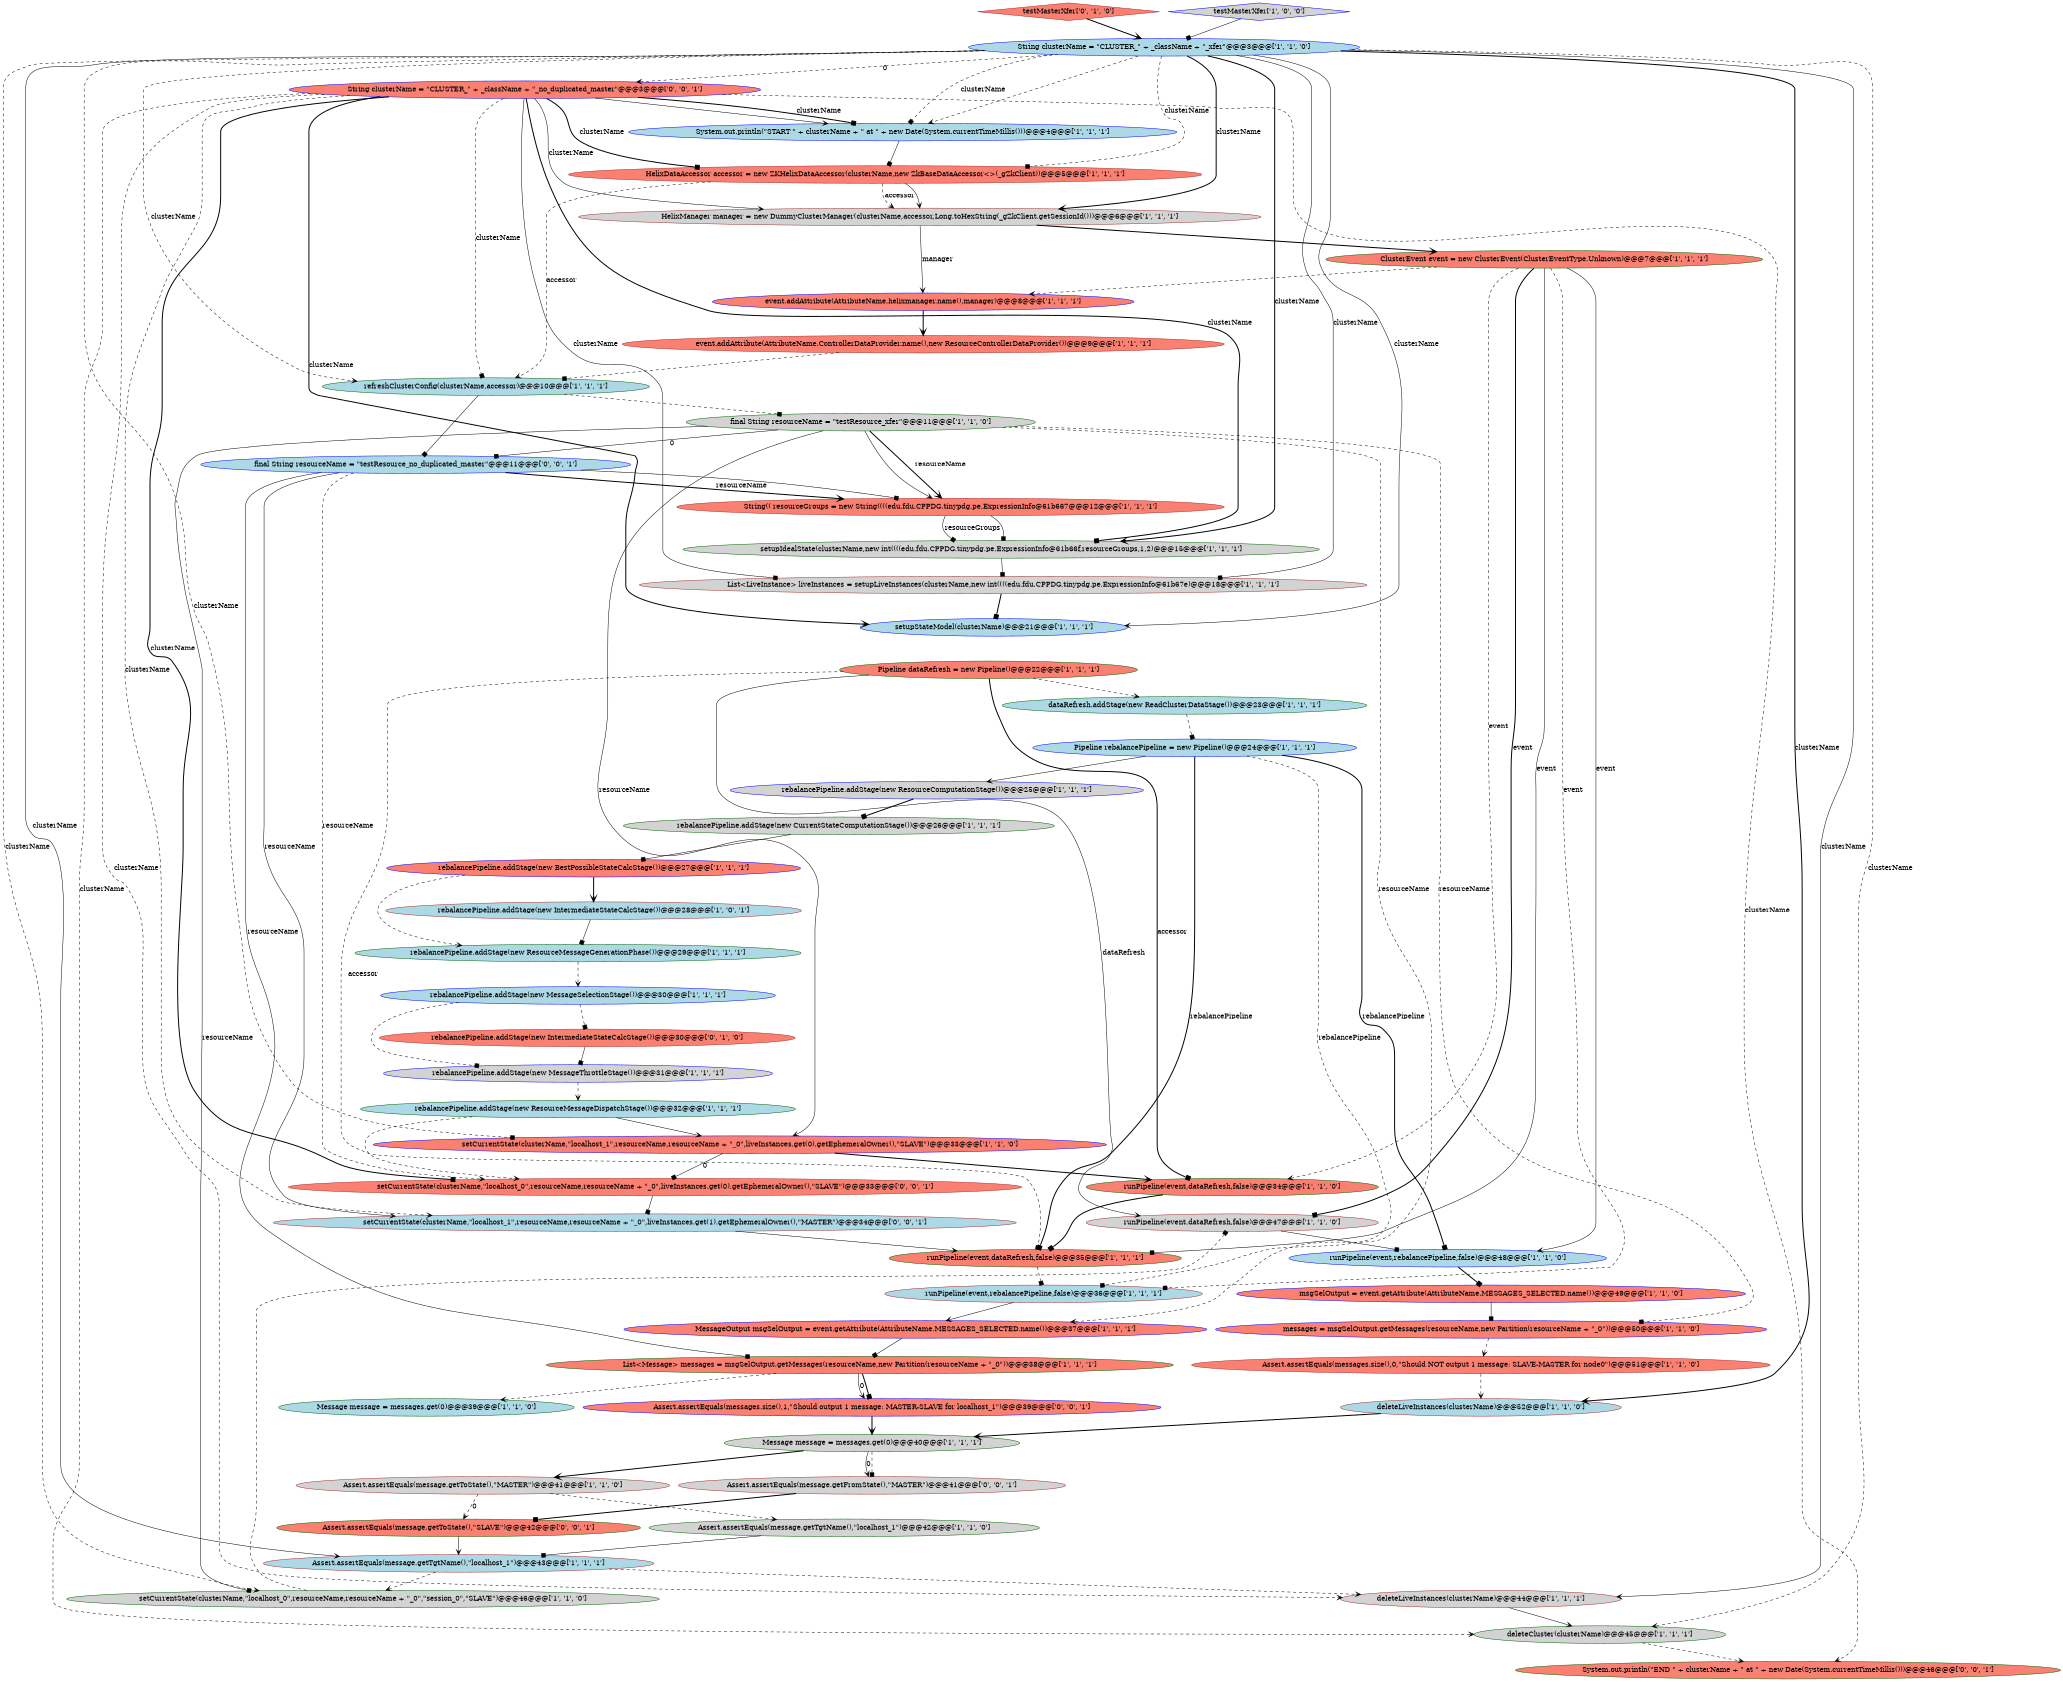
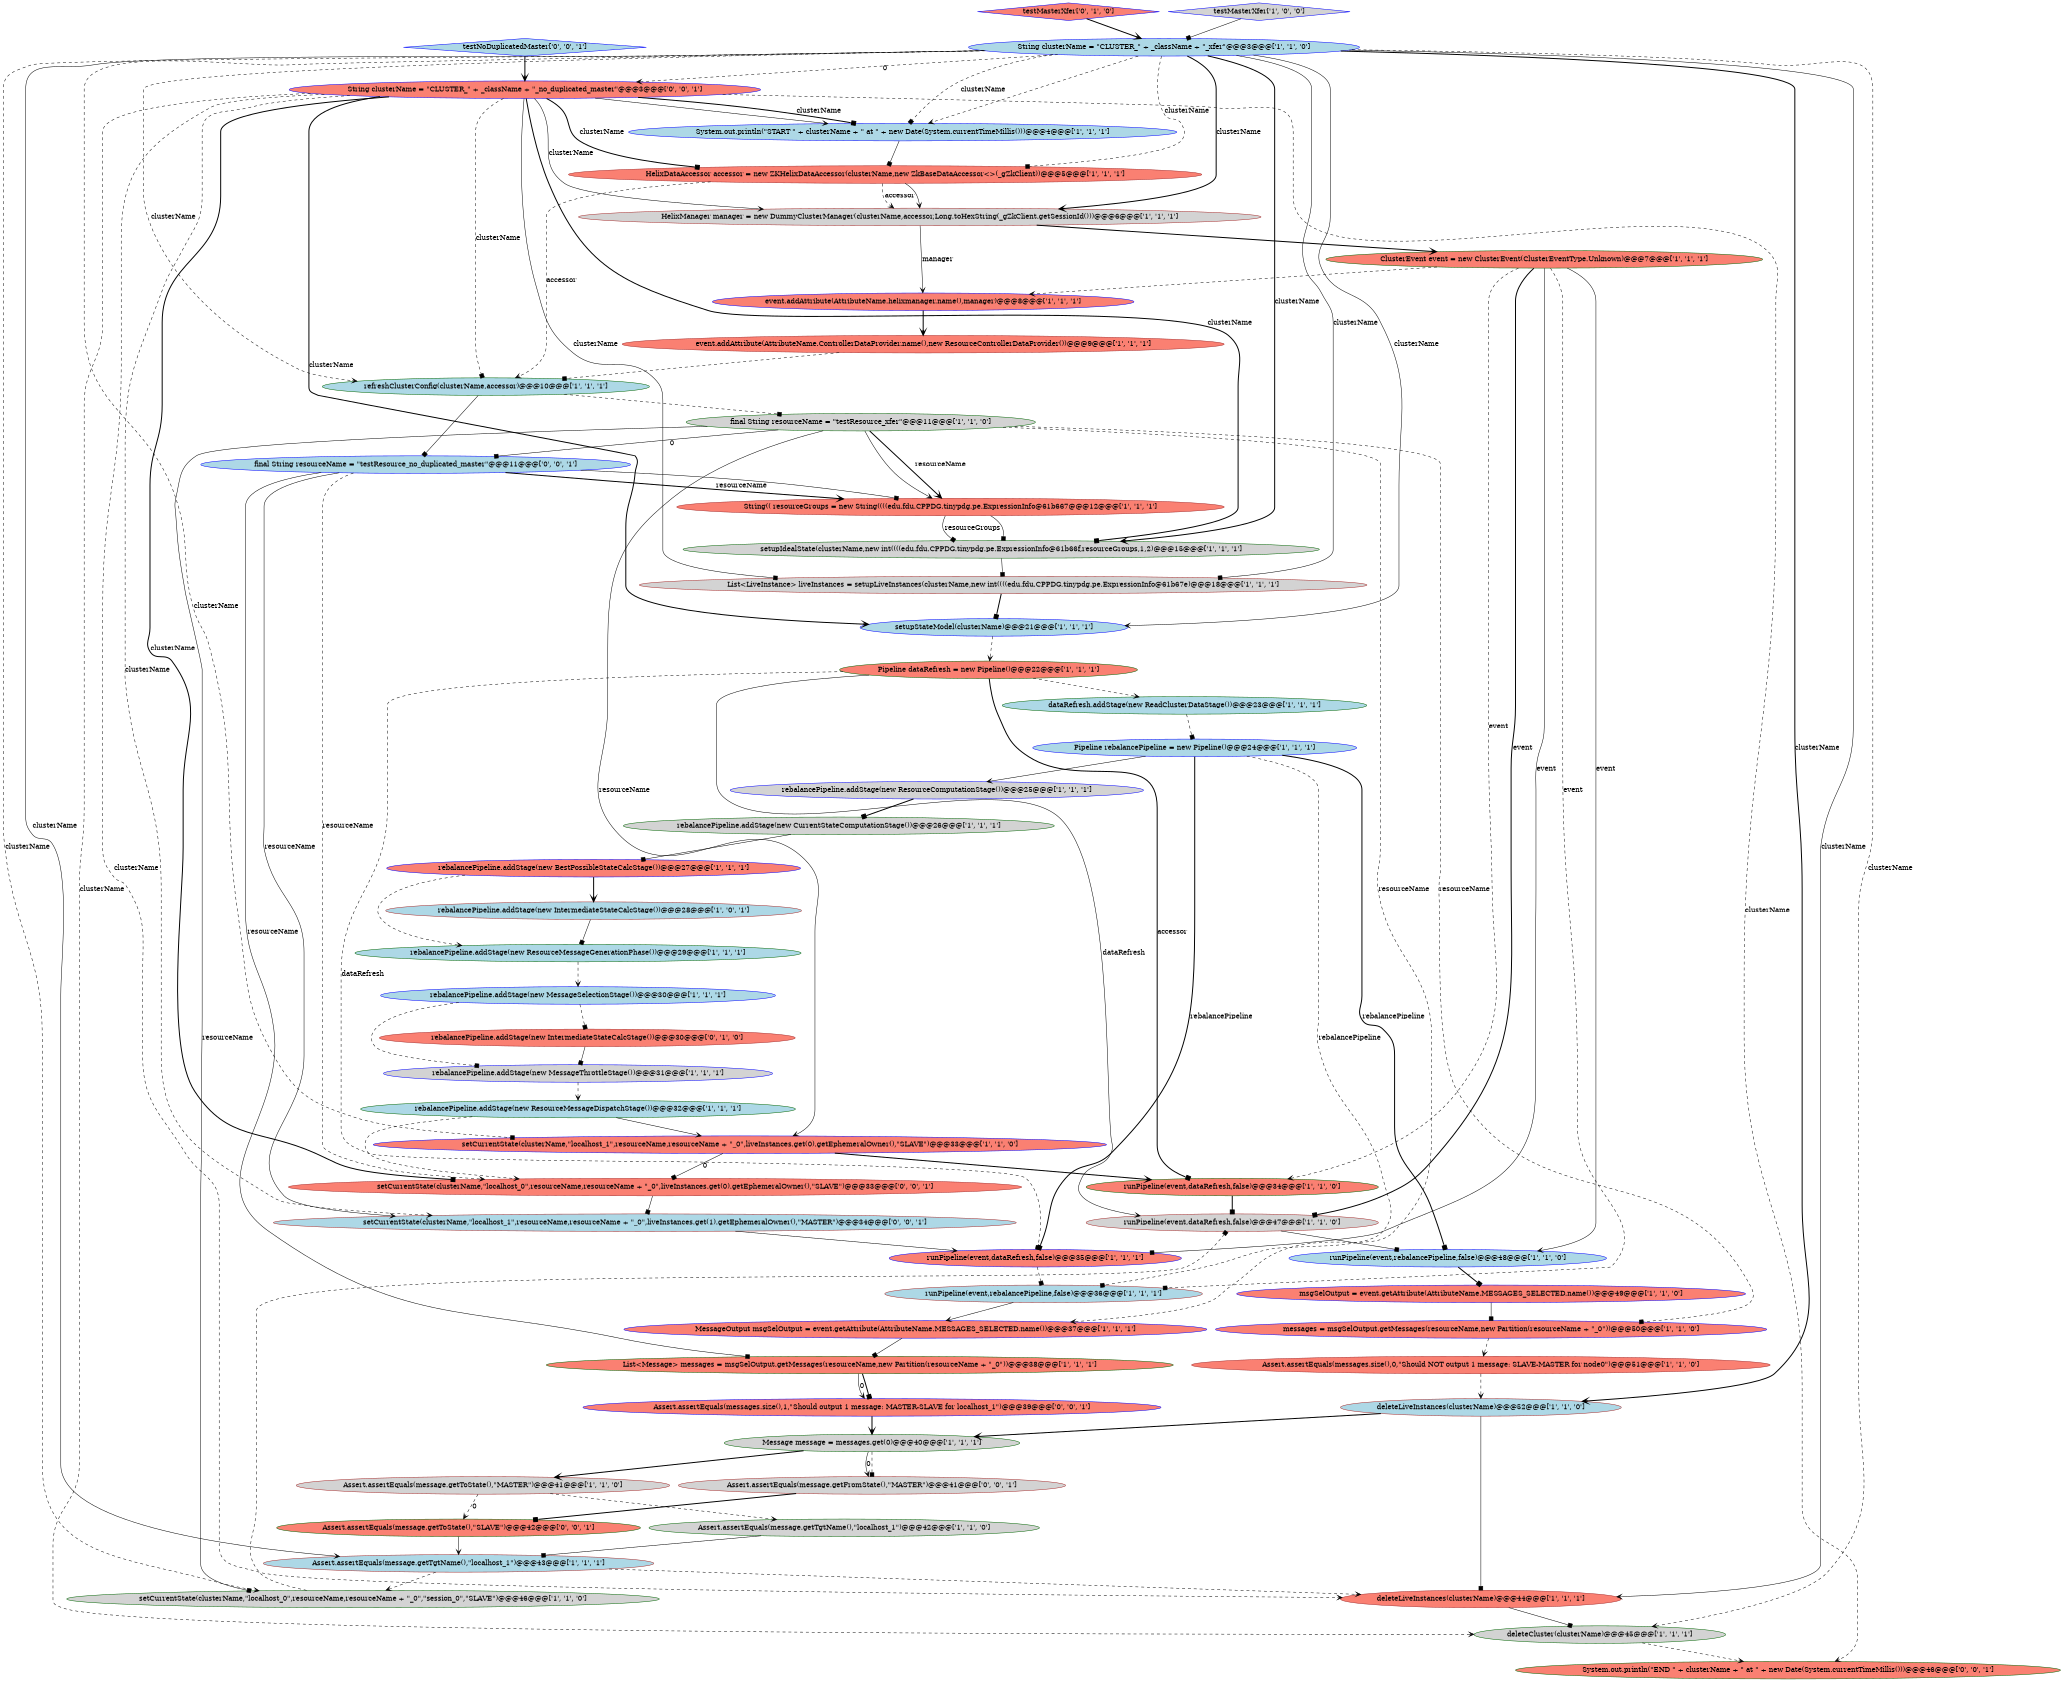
(1068, 12) -> (1068, 12)
none -> (525, 47)
none -> (991, 646)
(363, 974) -> (363, 974)
(1106, 1205) -> (1232, 1202)
(1035, 1258) -> (1035, 1258)
(426, 1407) -> none
none -> (1481, 1501)
(1481, 1599) -> (1481, 1599)
(1538, 1616) -> (1538, 1616)
